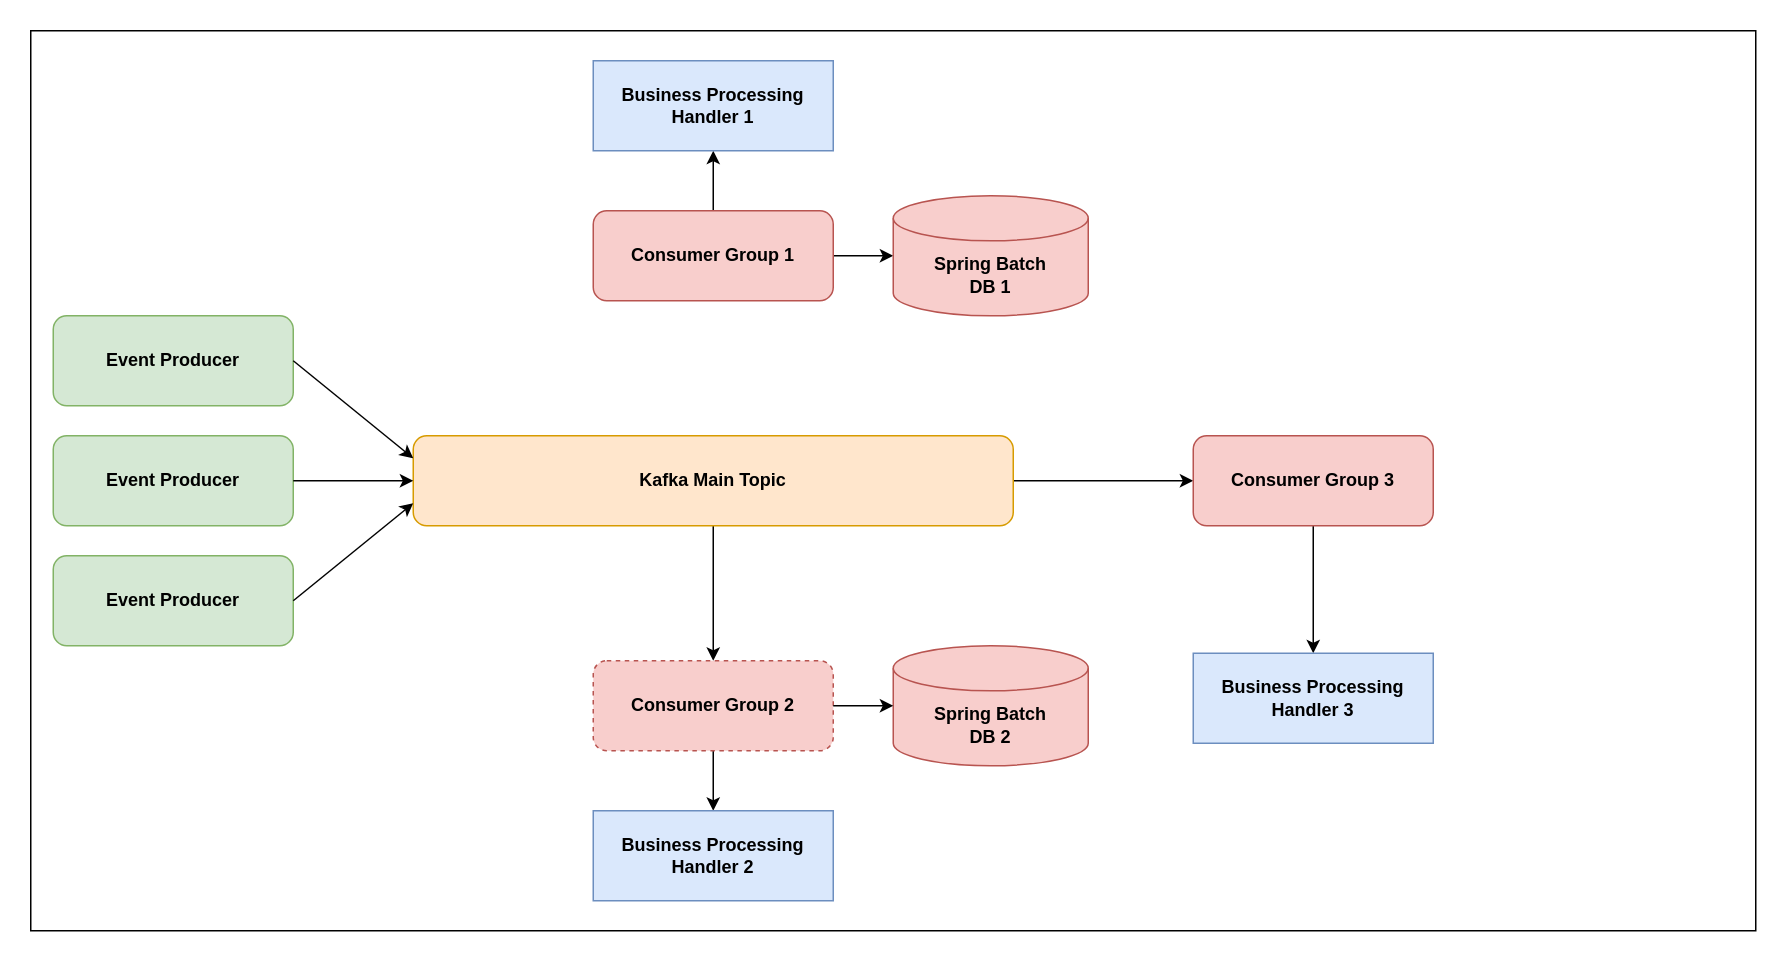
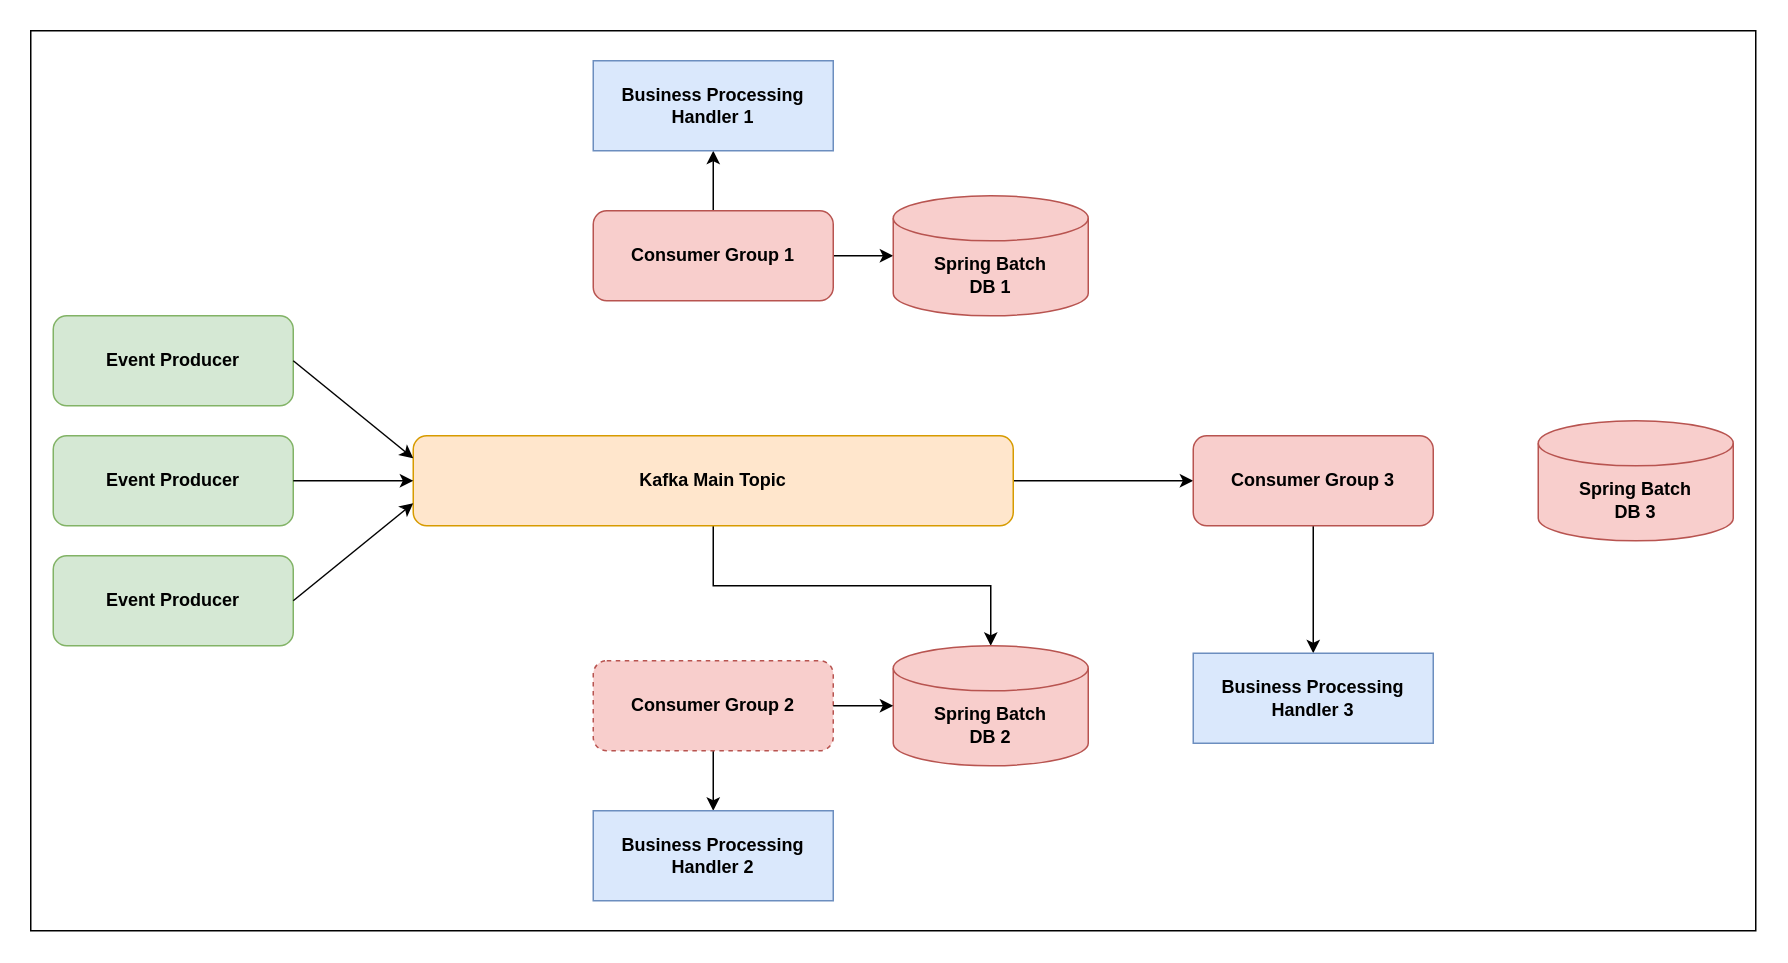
none -> (1636, 481)
(713, 617) -> (876, 586)
